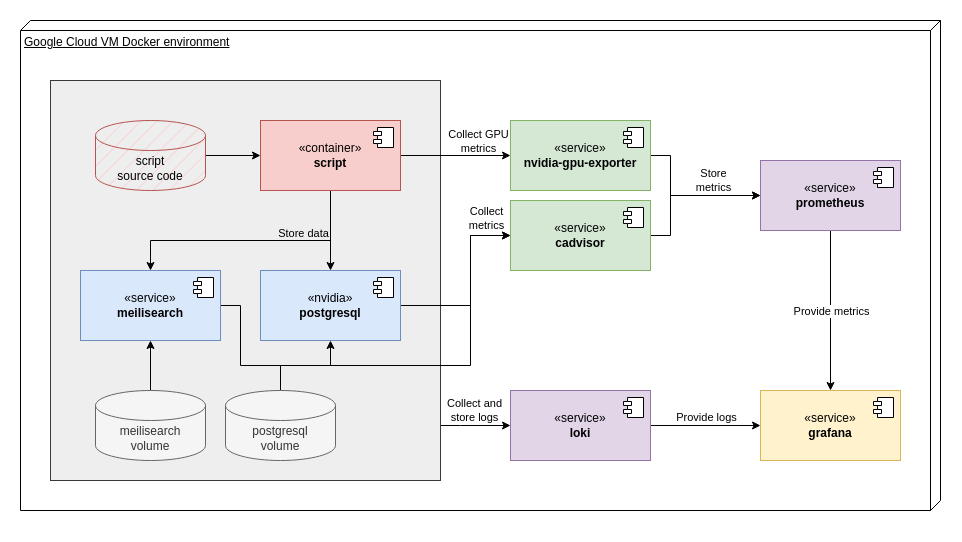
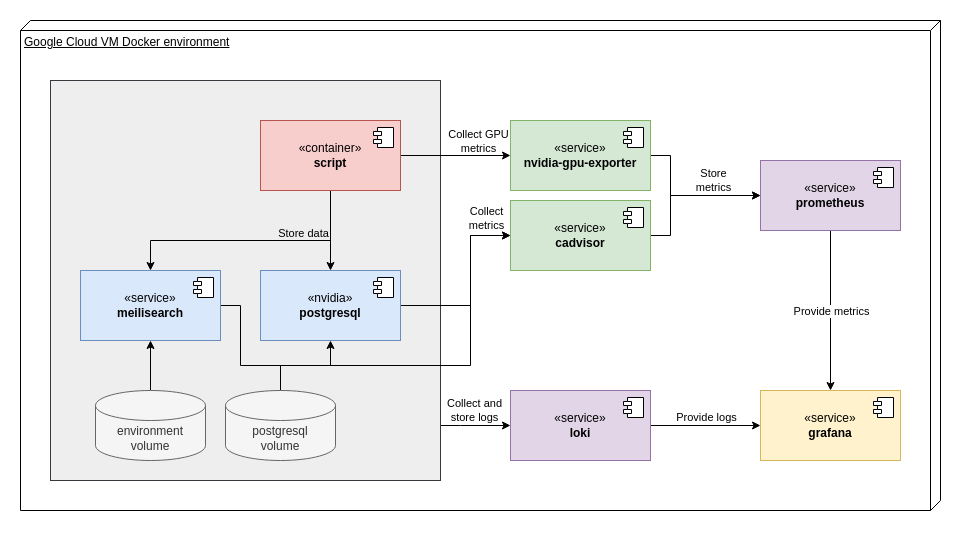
(151, 156) -> none
(230, 156) -> none
(151, 439) -> (151, 439)
